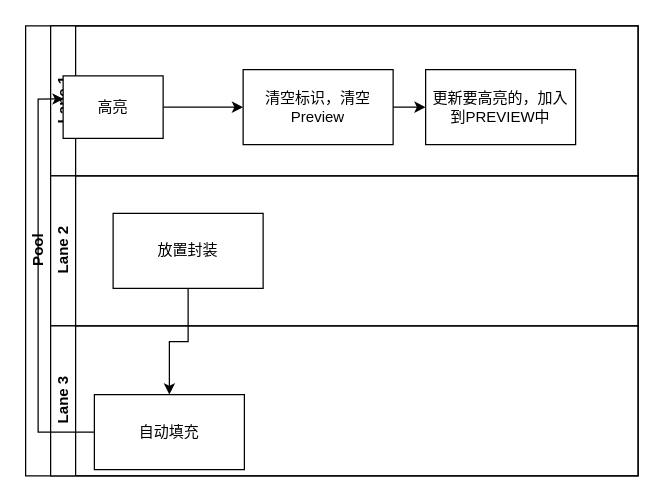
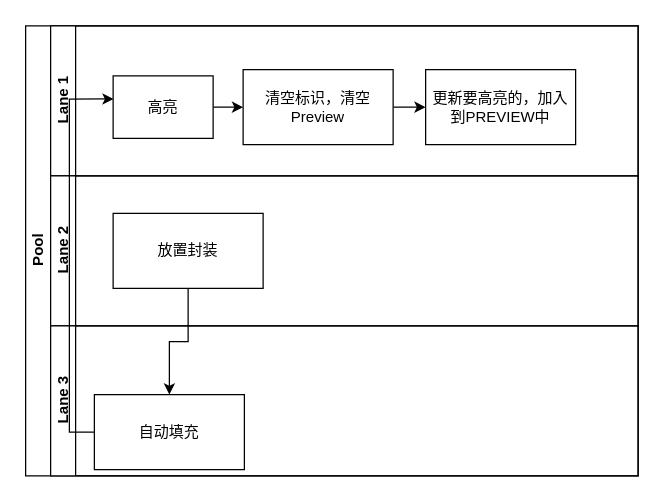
(113, 107) -> (163, 107)
